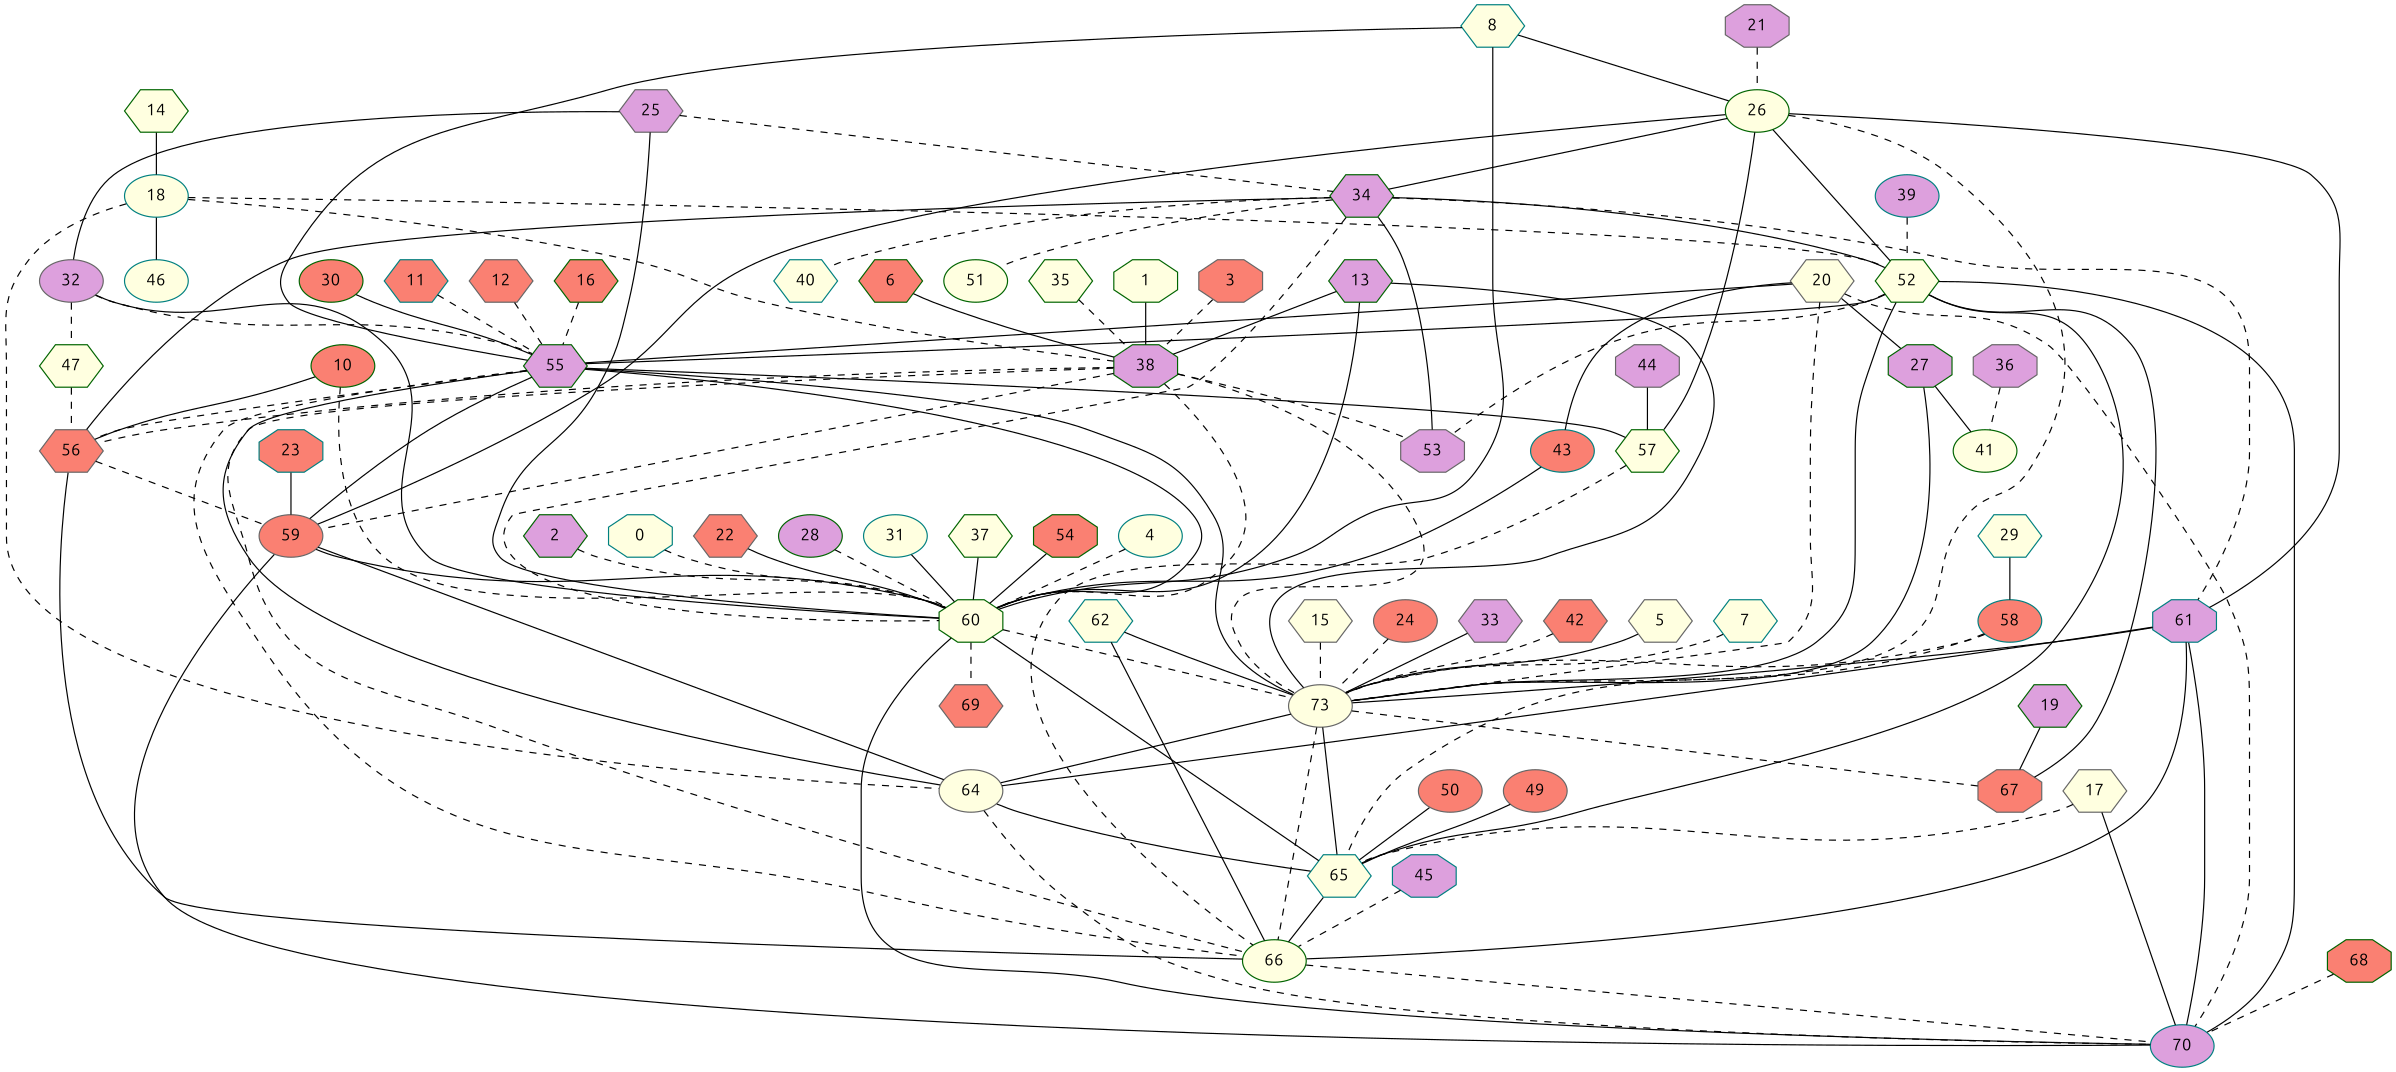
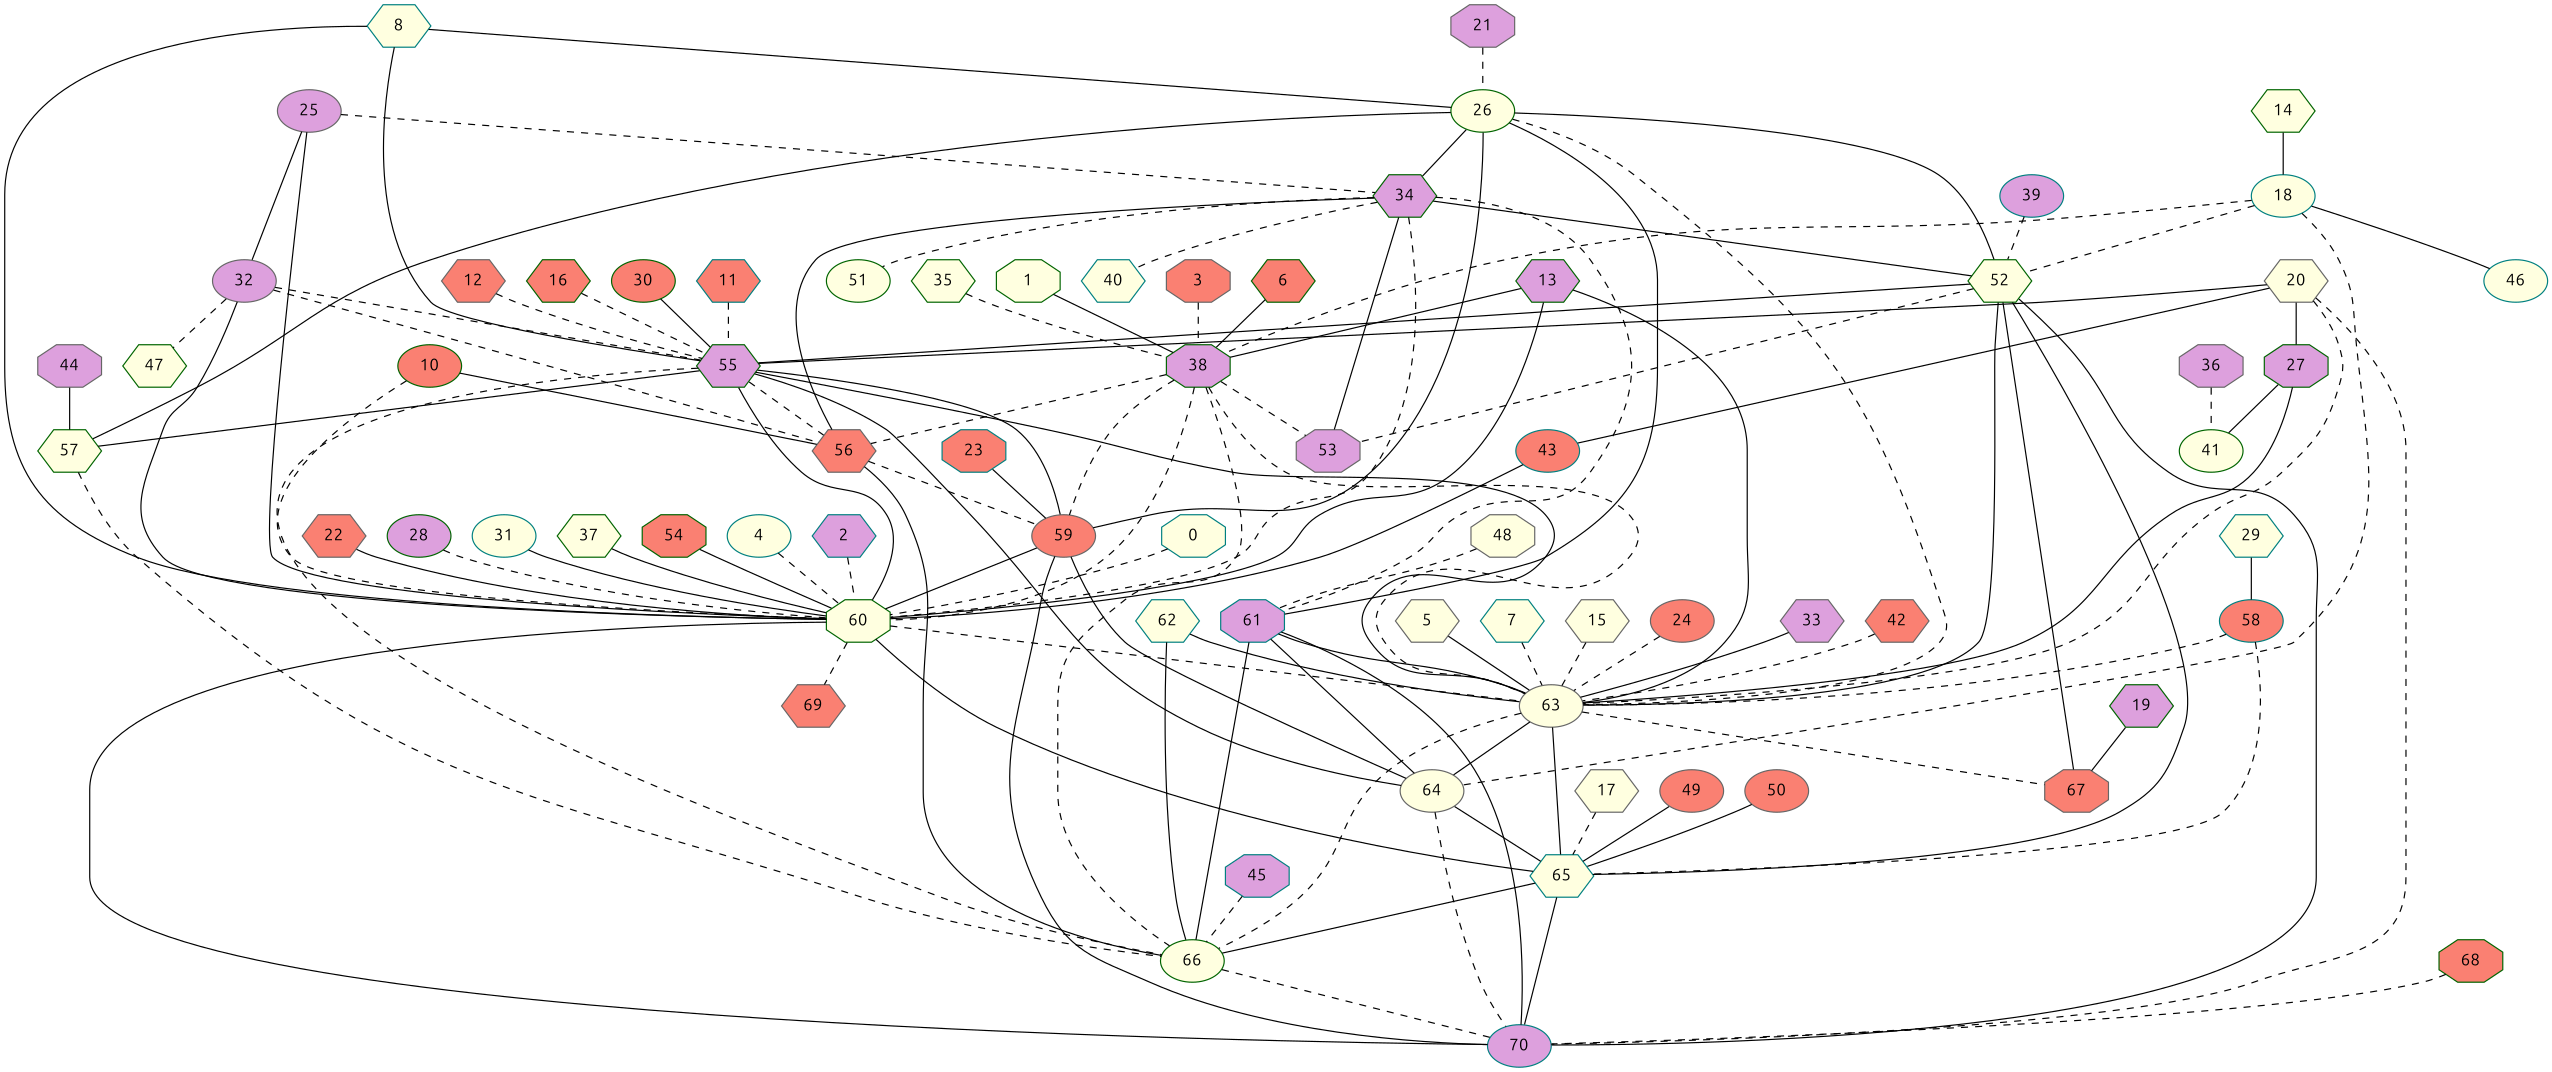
(651, 111) -> (309, 111)
(71, 409) -> (546, 365)
(555, 536) -> (844, 536)
none -> (1503, 536)
(1320, 706) -> (1551, 706)
(2139, 919) -> (1541, 961)
